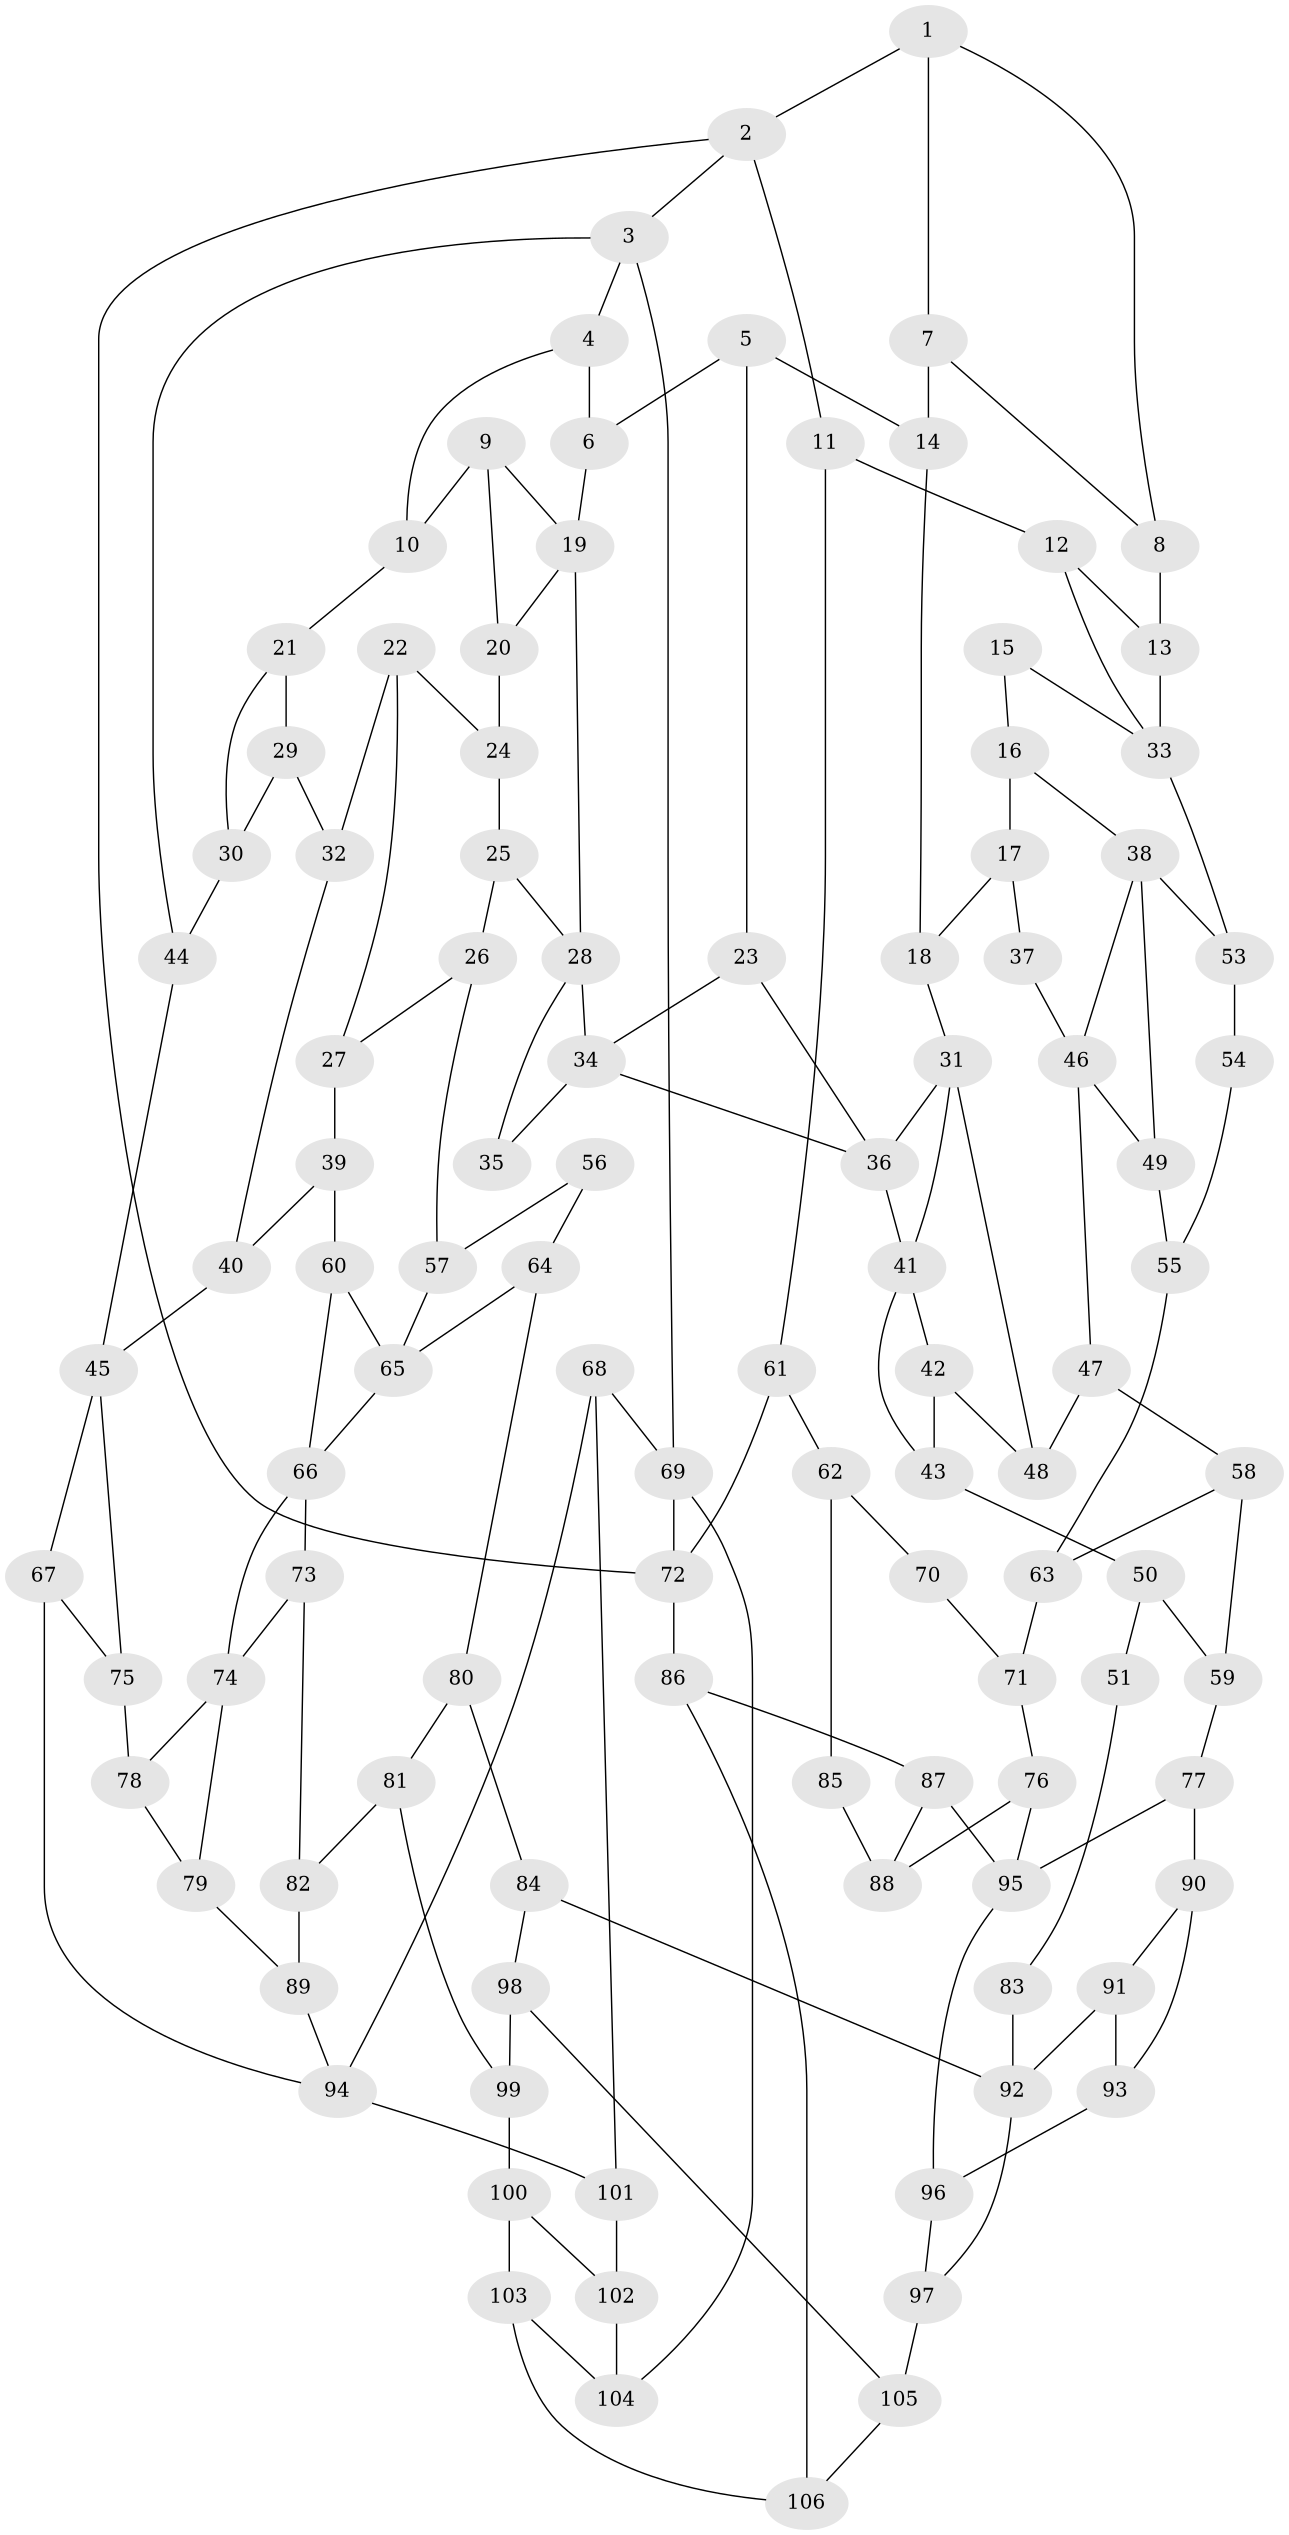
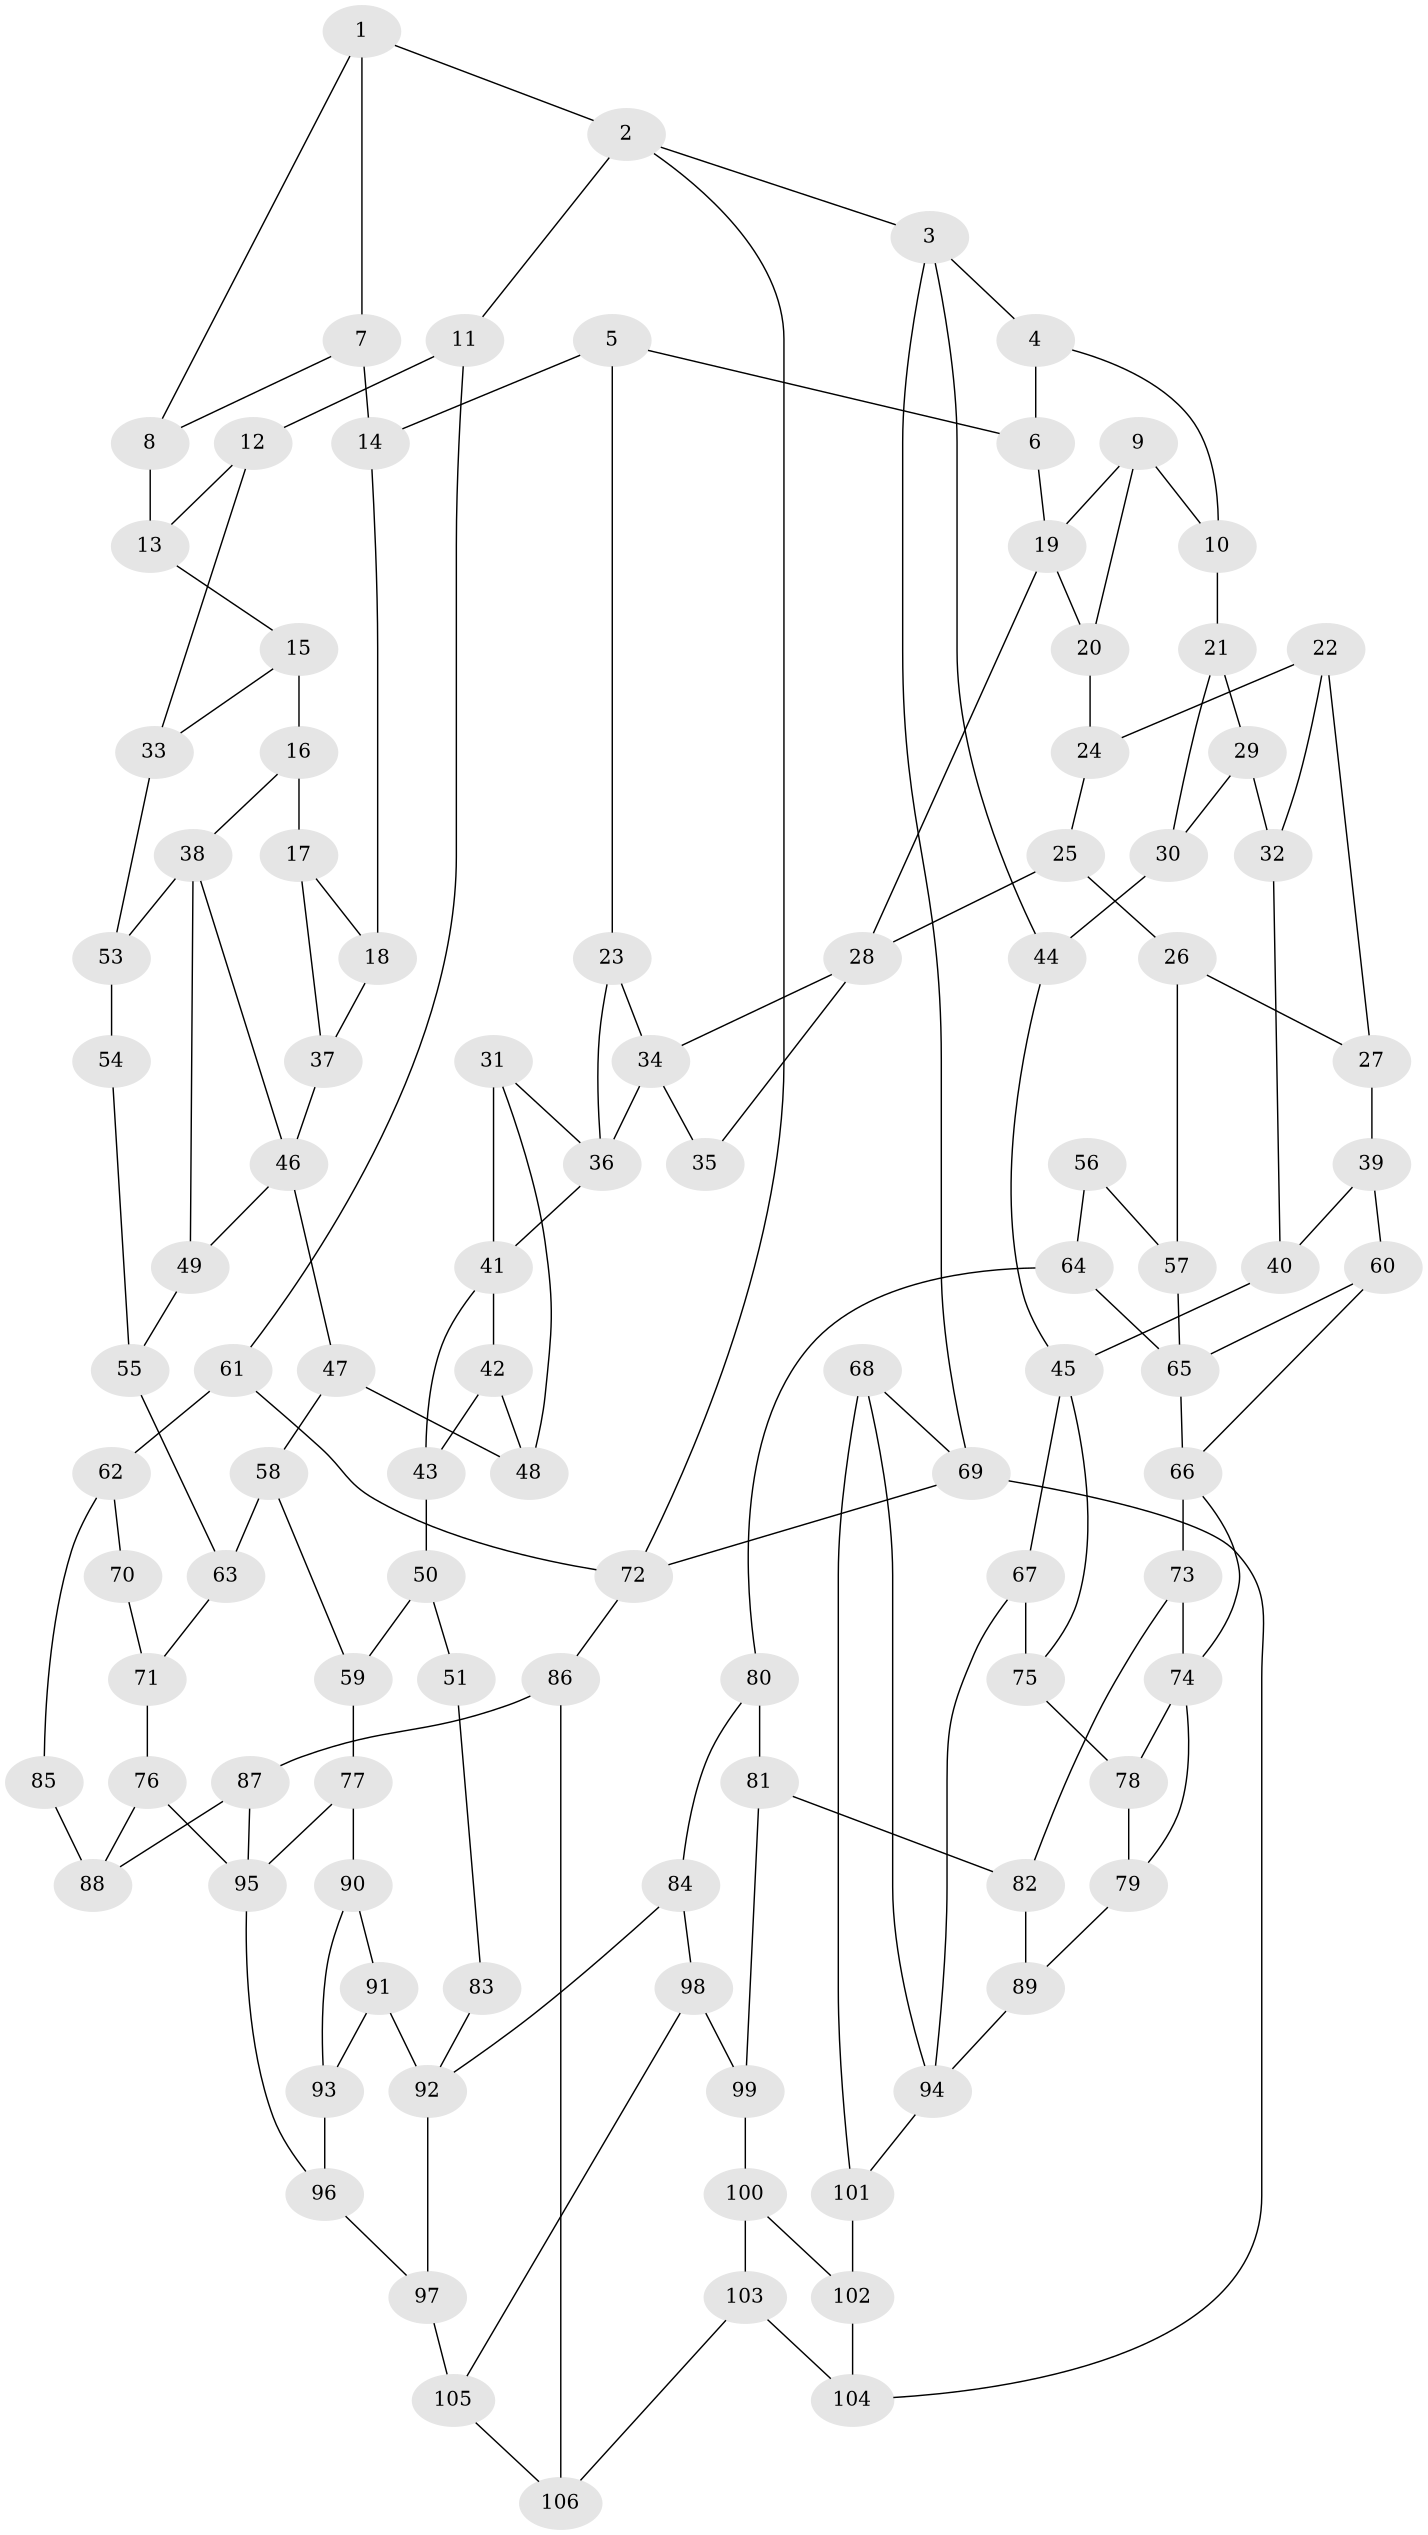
(1160, 701) -> (225, 598)
(936, 1010) -> (350, 1010)
